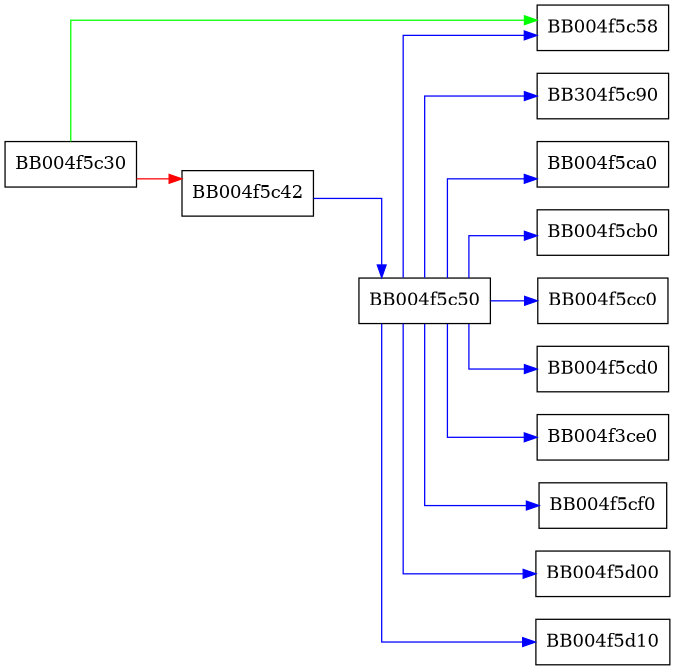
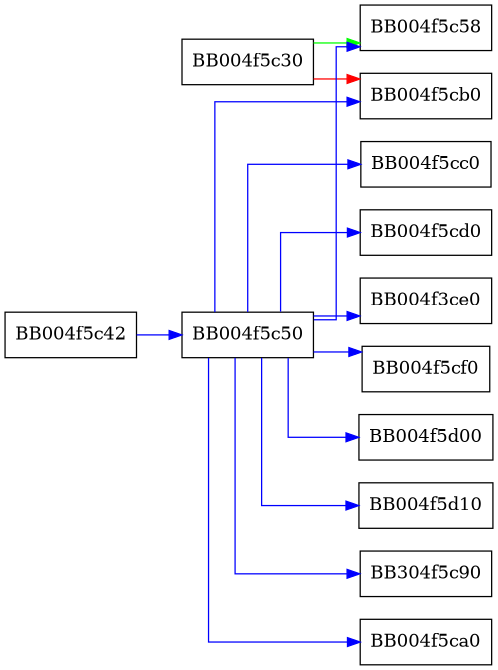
(153, 179) -> (328, 79)
